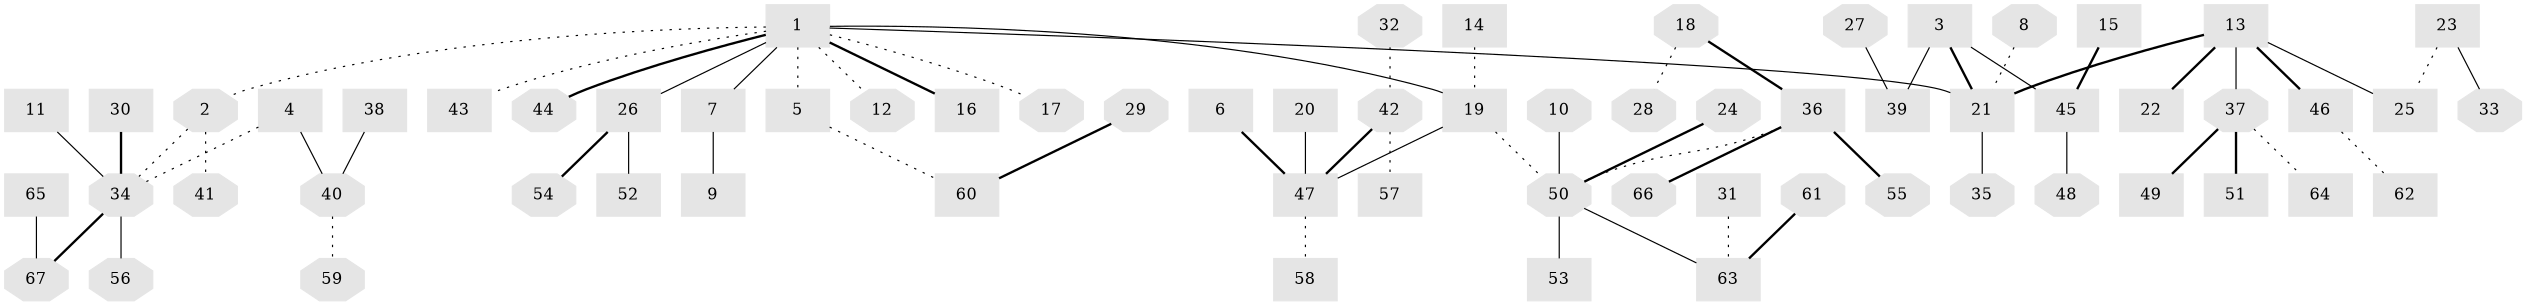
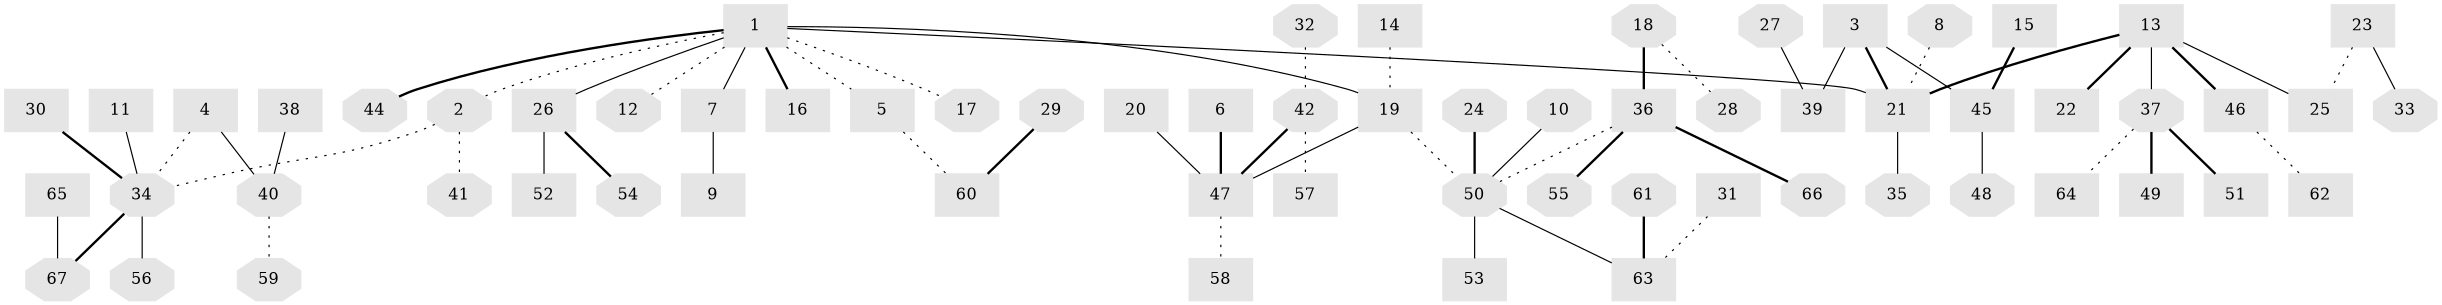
(459, 110) -> none
